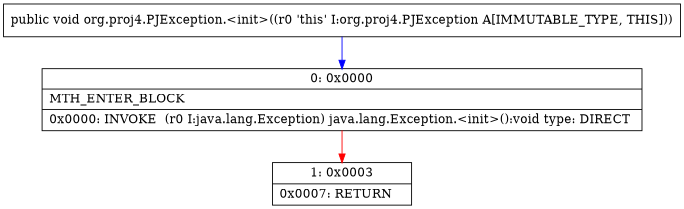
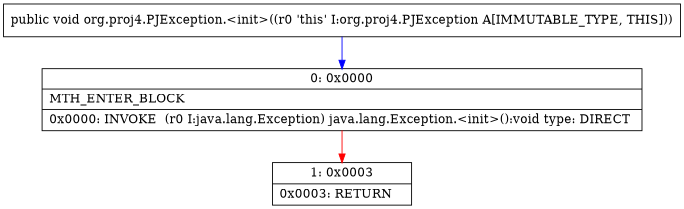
(342, 194) -> (342, 194)
